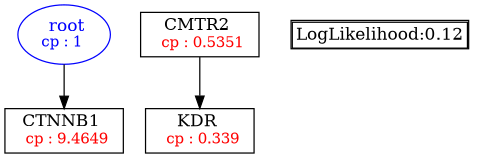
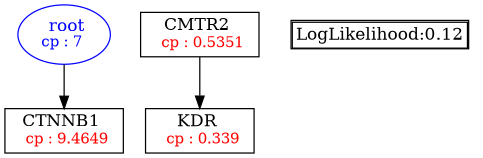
(64, 42) -> (64, 42)
